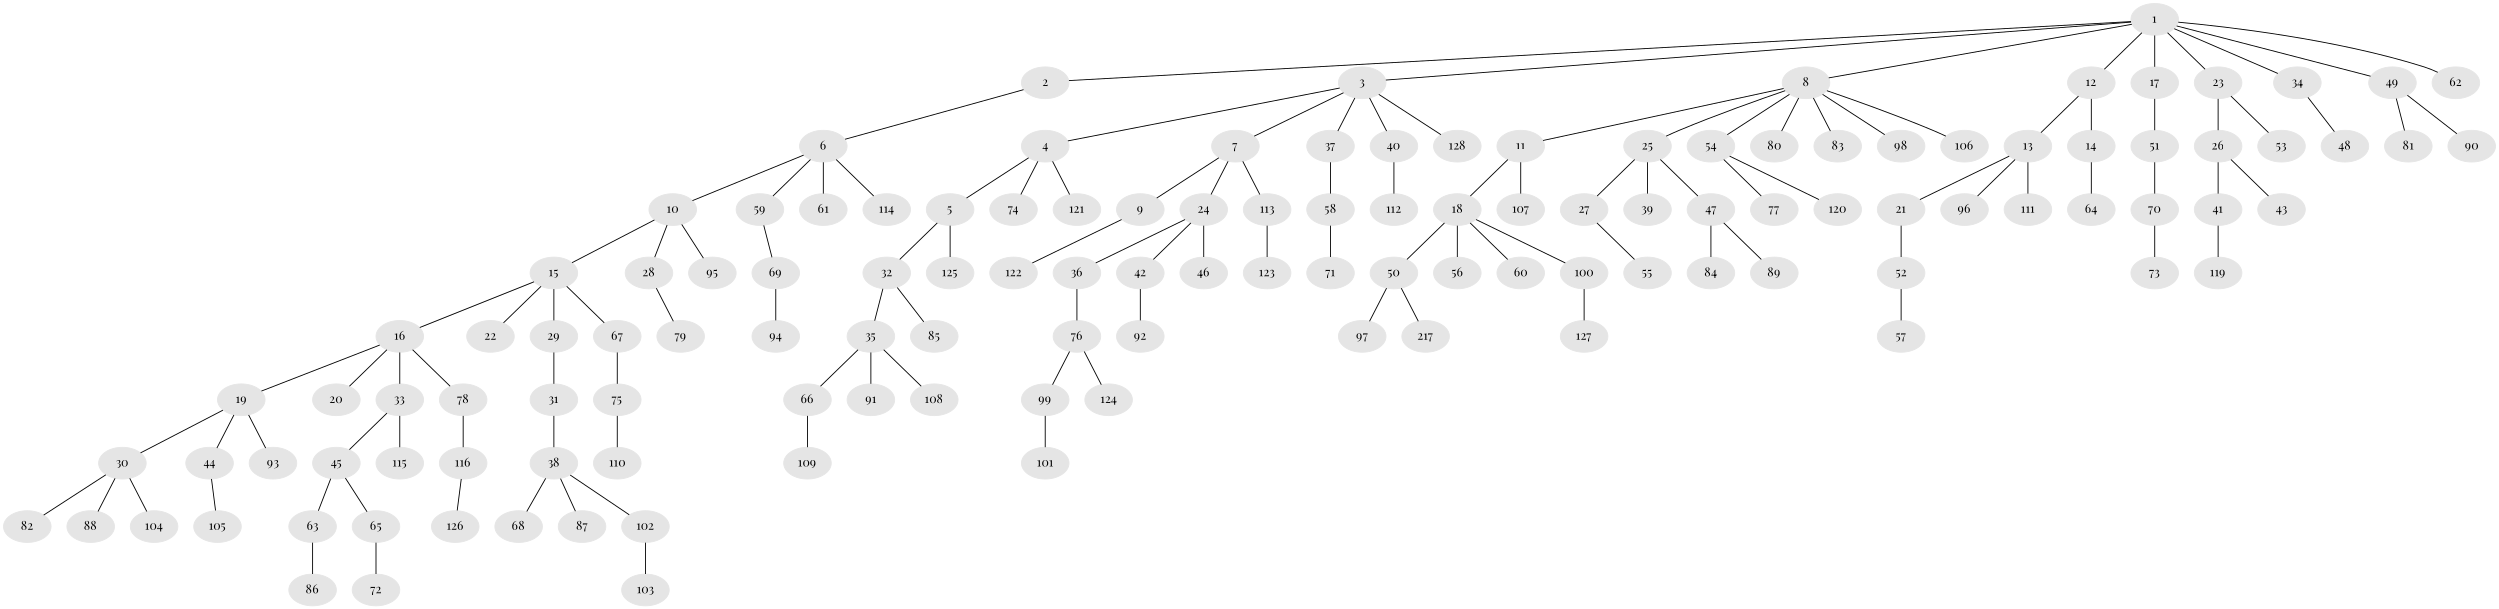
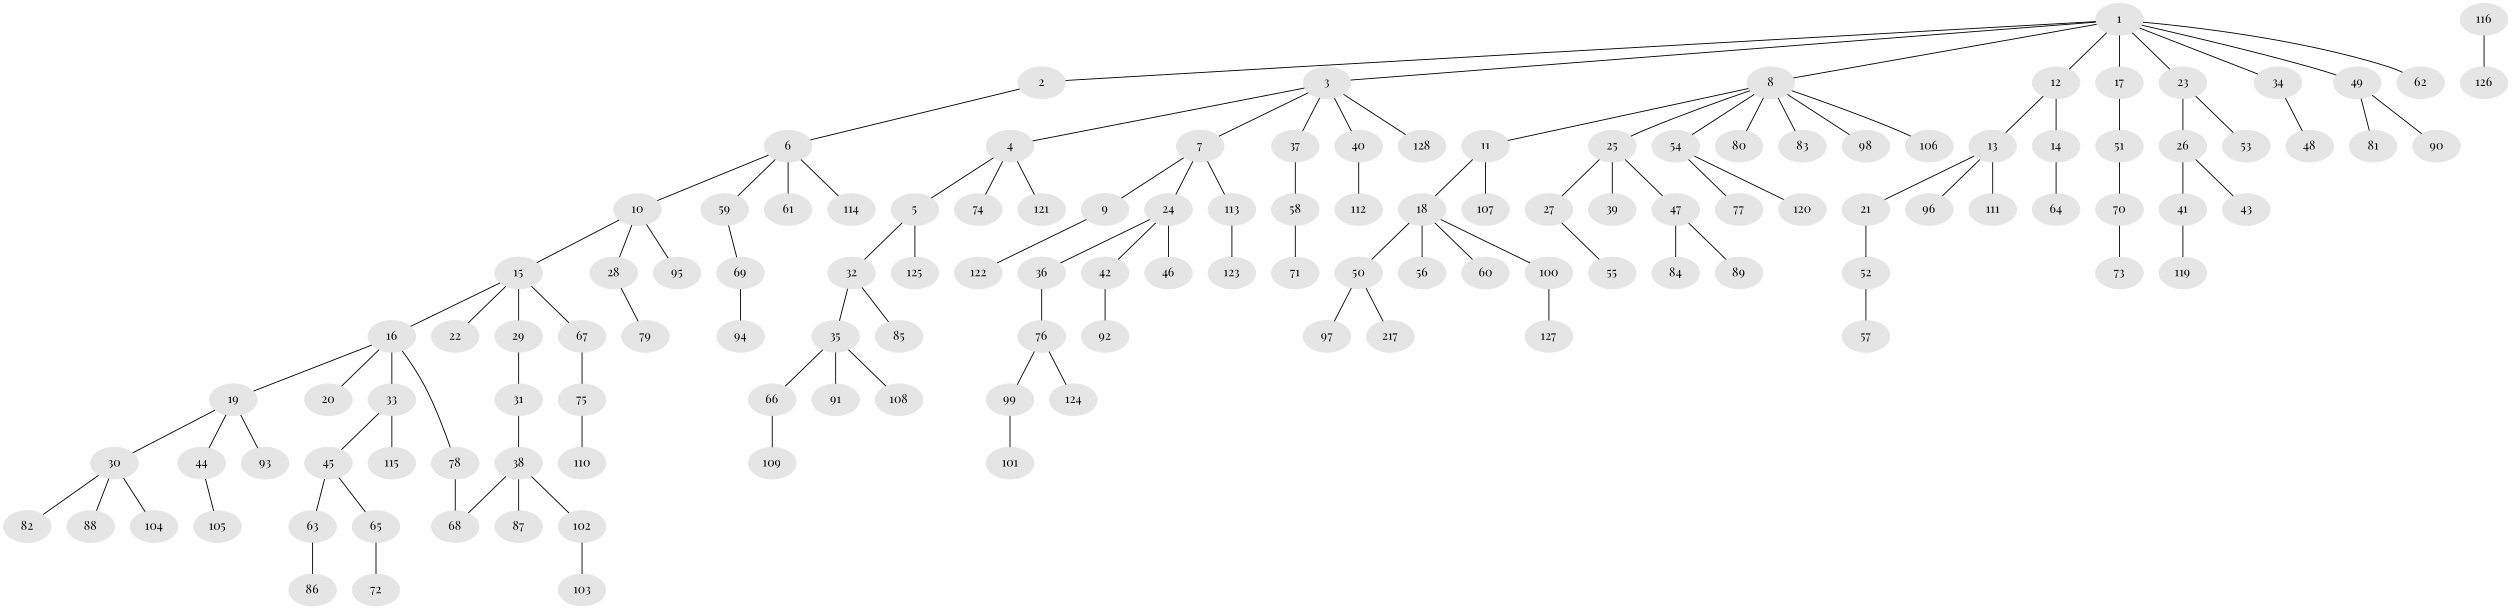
(463, 432) -> (455, 495)
